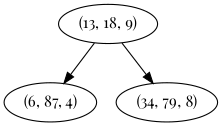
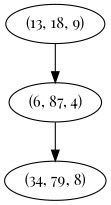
(134, 59) -> (55, 136)
